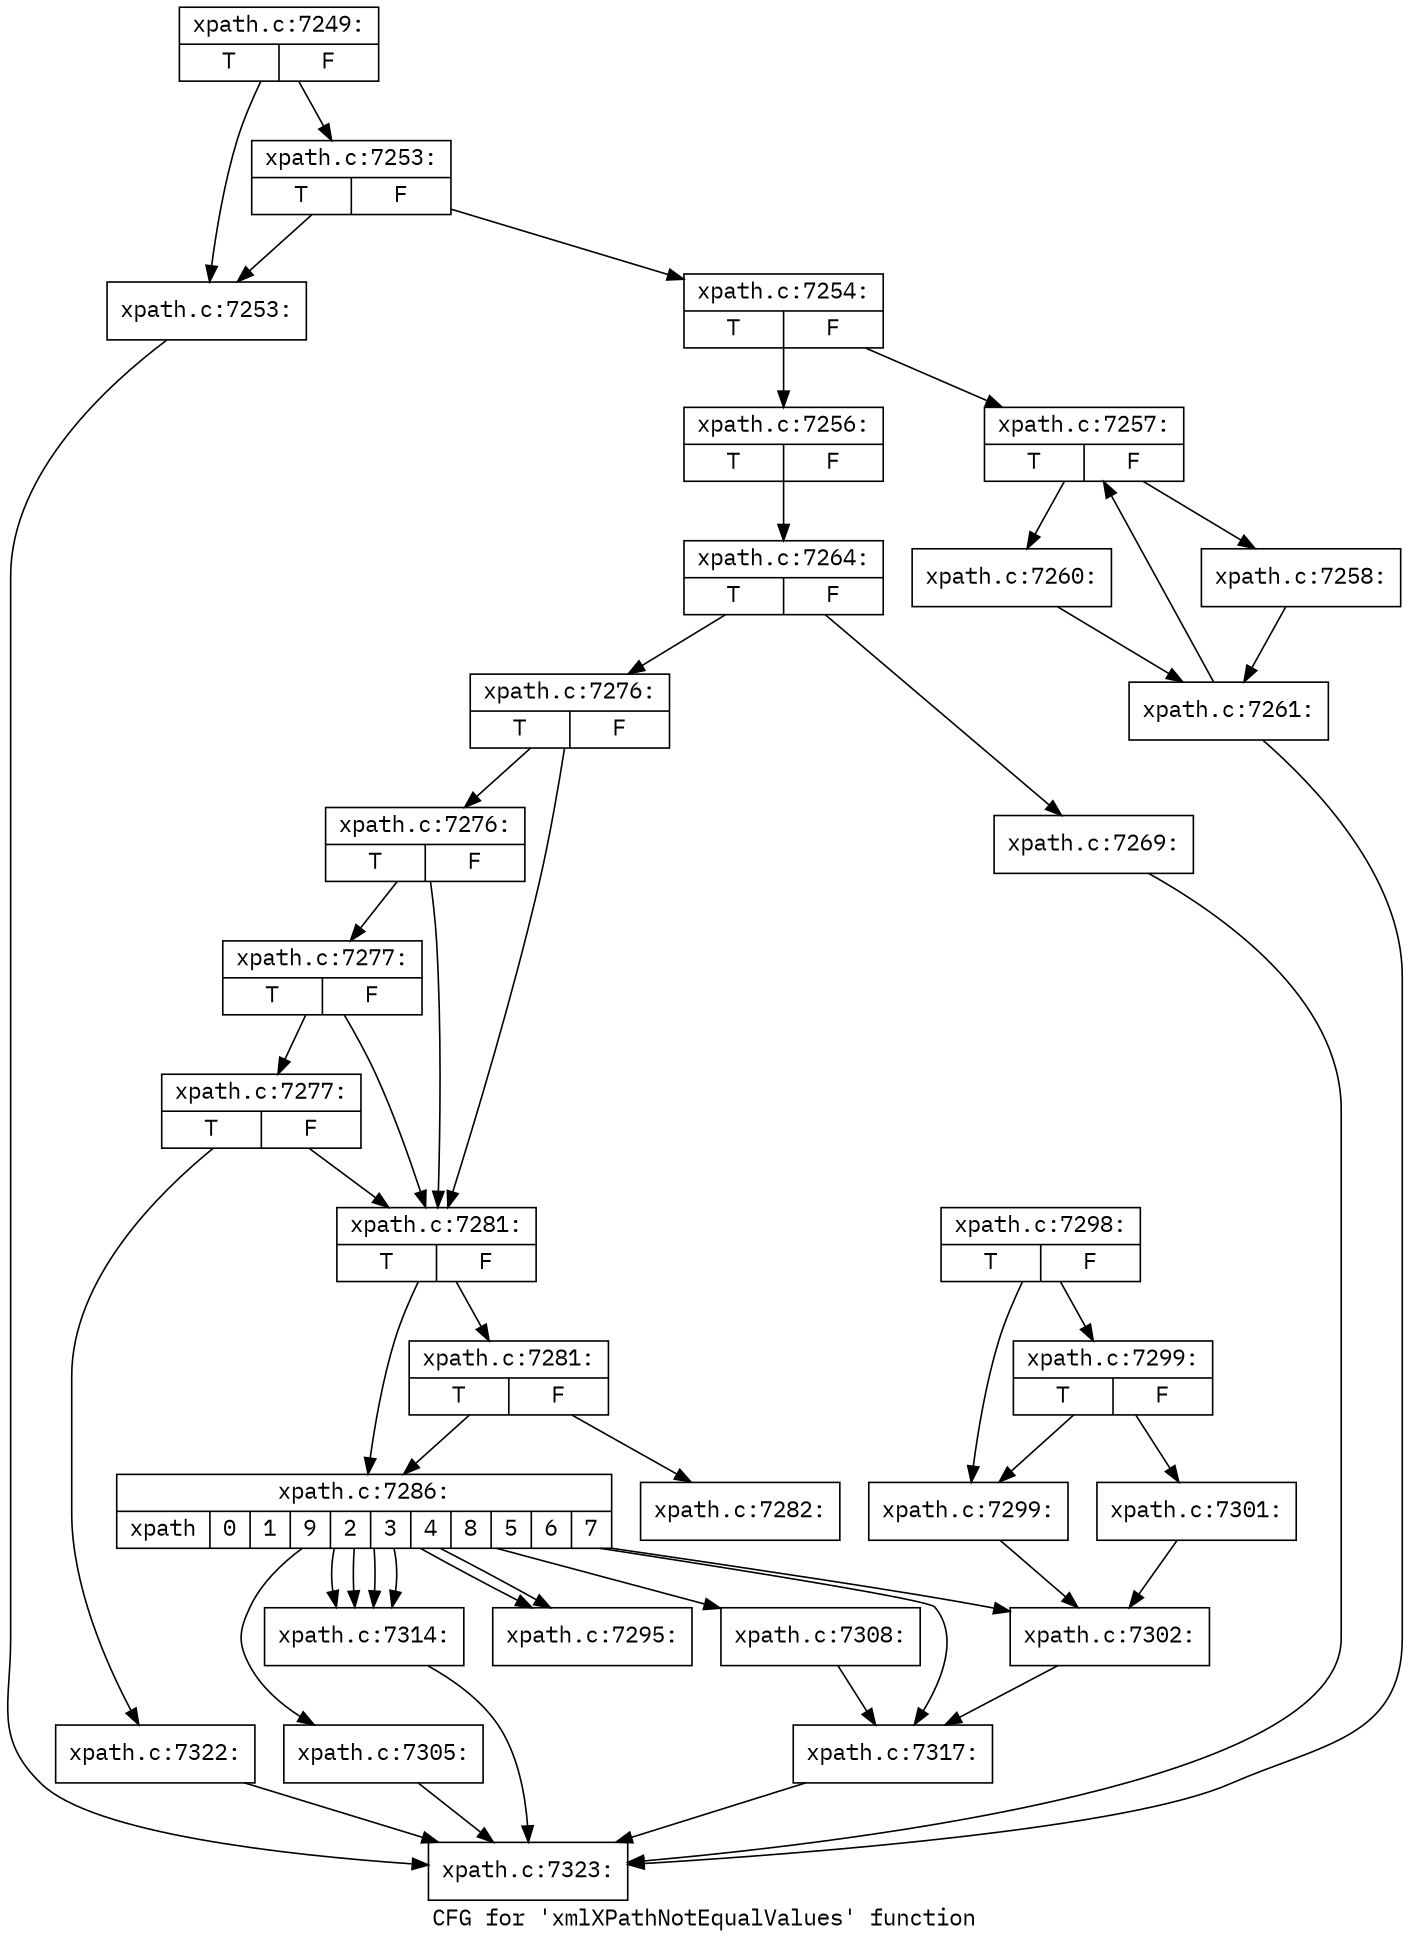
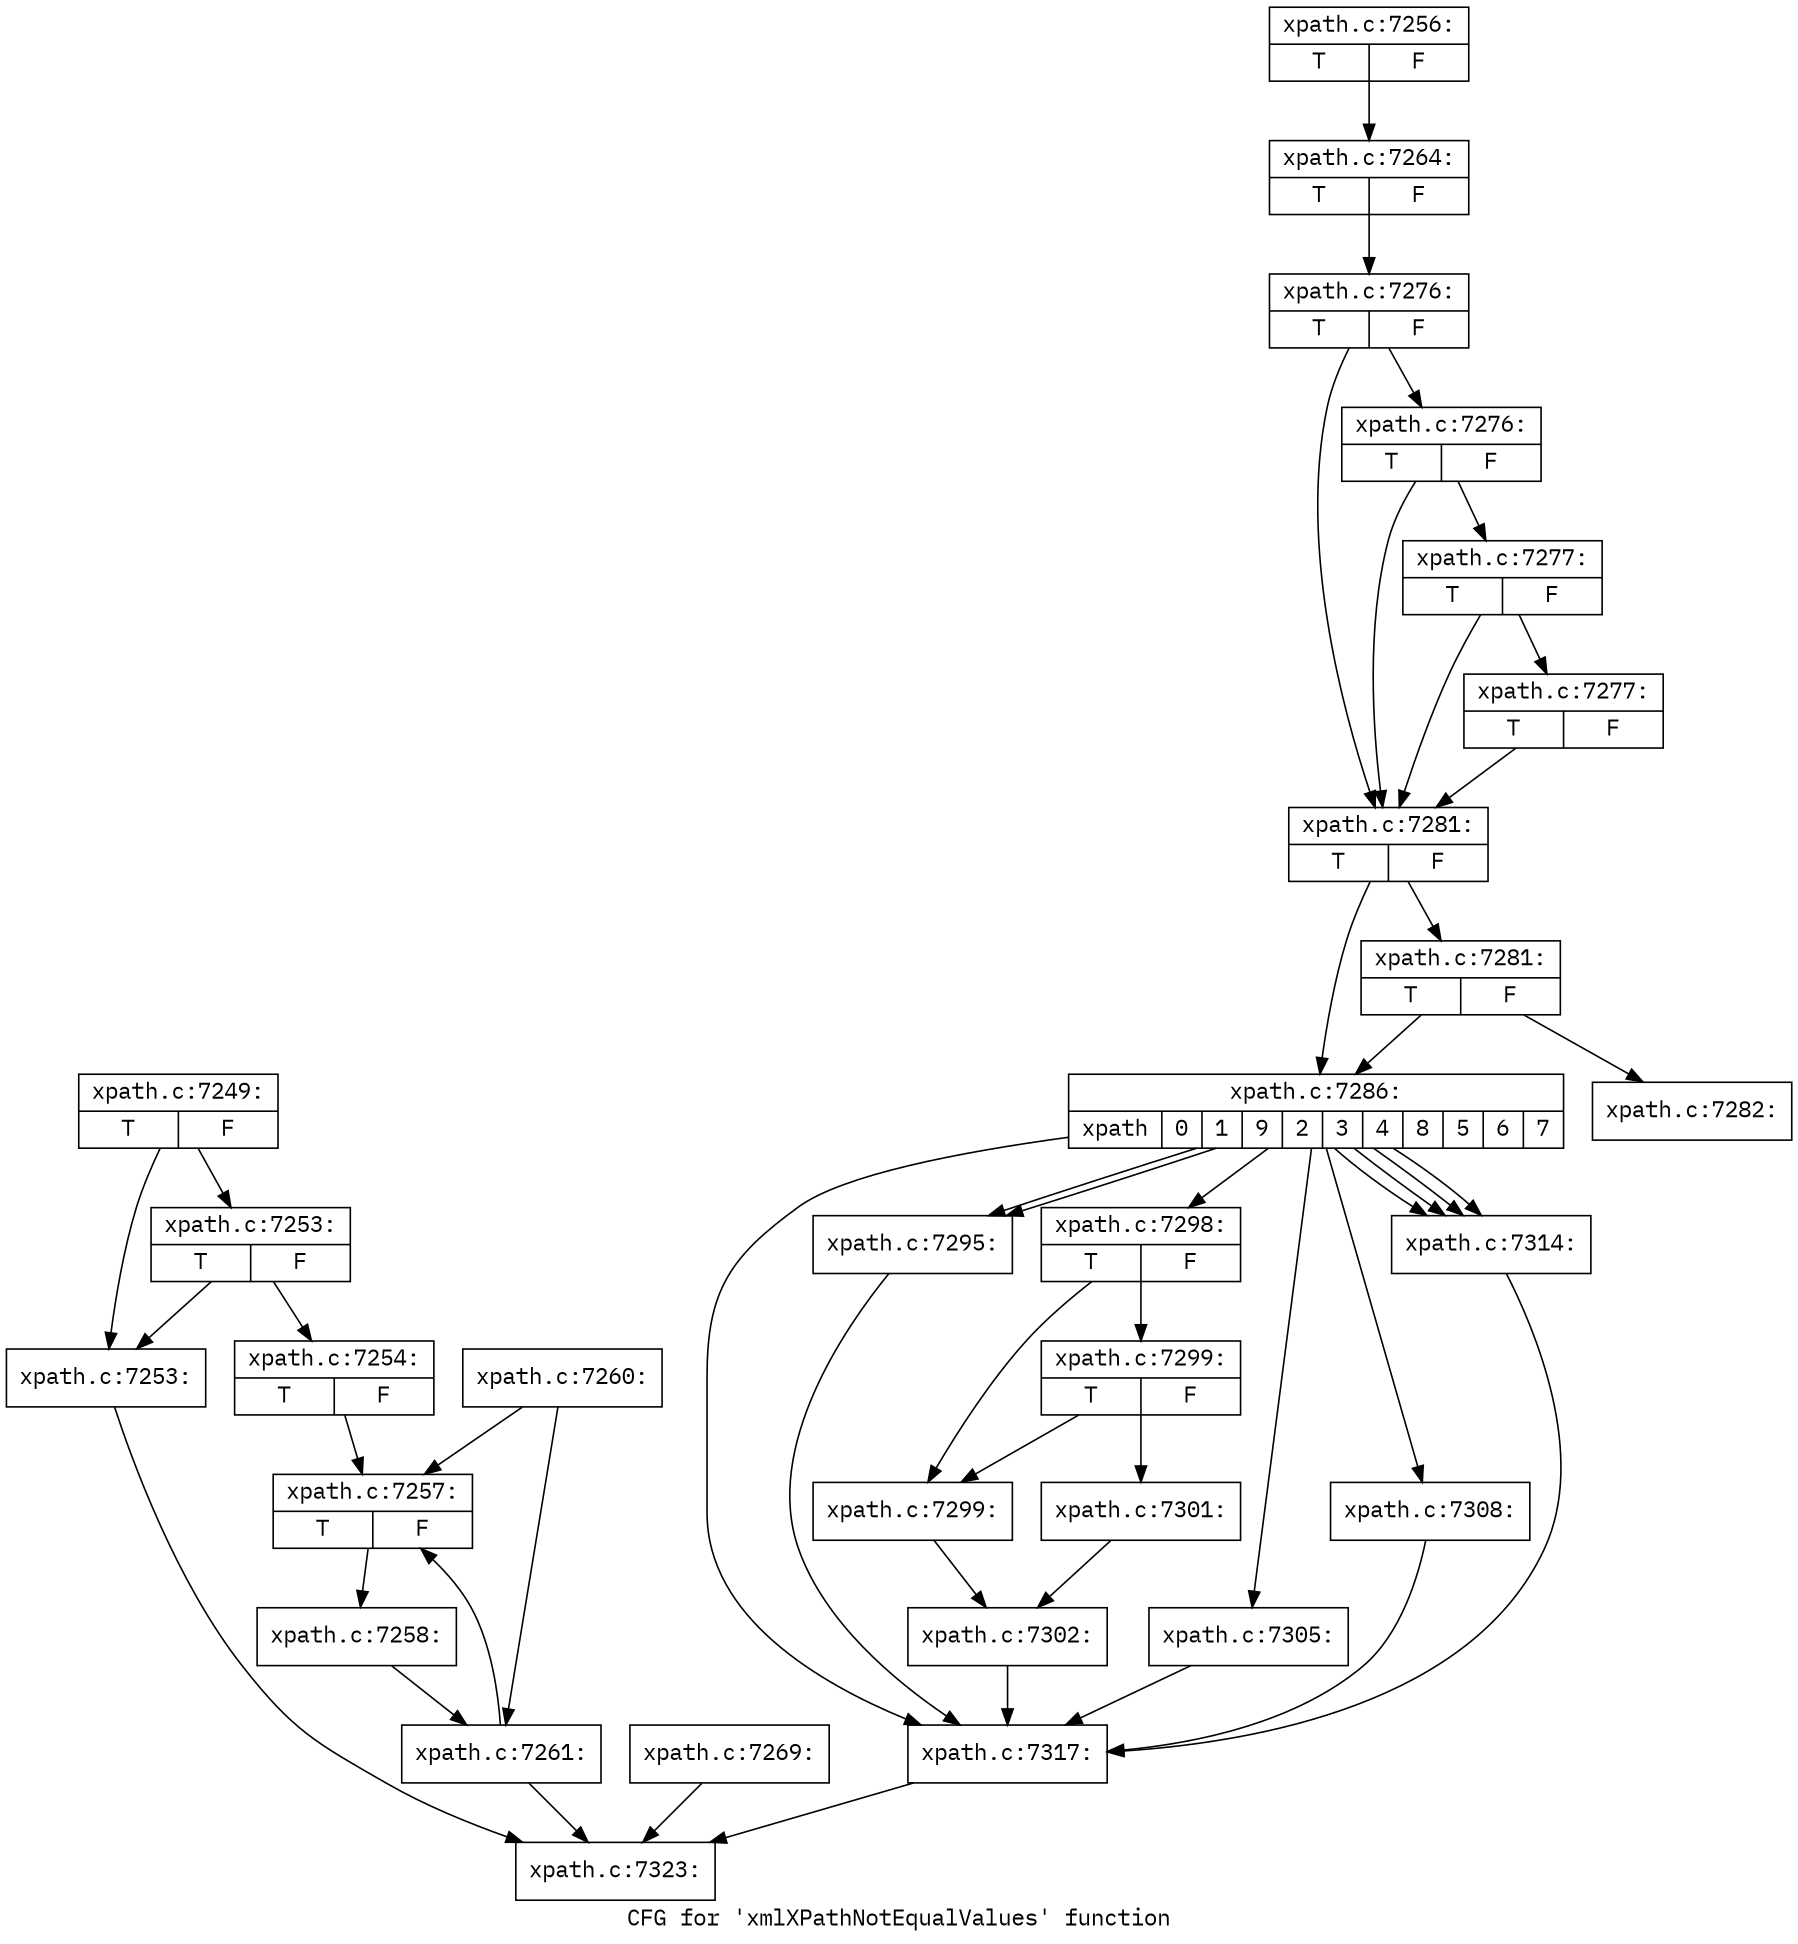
(784, 370) -> none
(1050, 508) -> (480, 1436)
(937, 710) -> none
none -> (791, 1512)
(803, 1577) -> (1235, 1173)
(502, 1731) -> (1484, 1628)
(155, 1754) -> none
(450, 1808) -> (1136, 1692)
